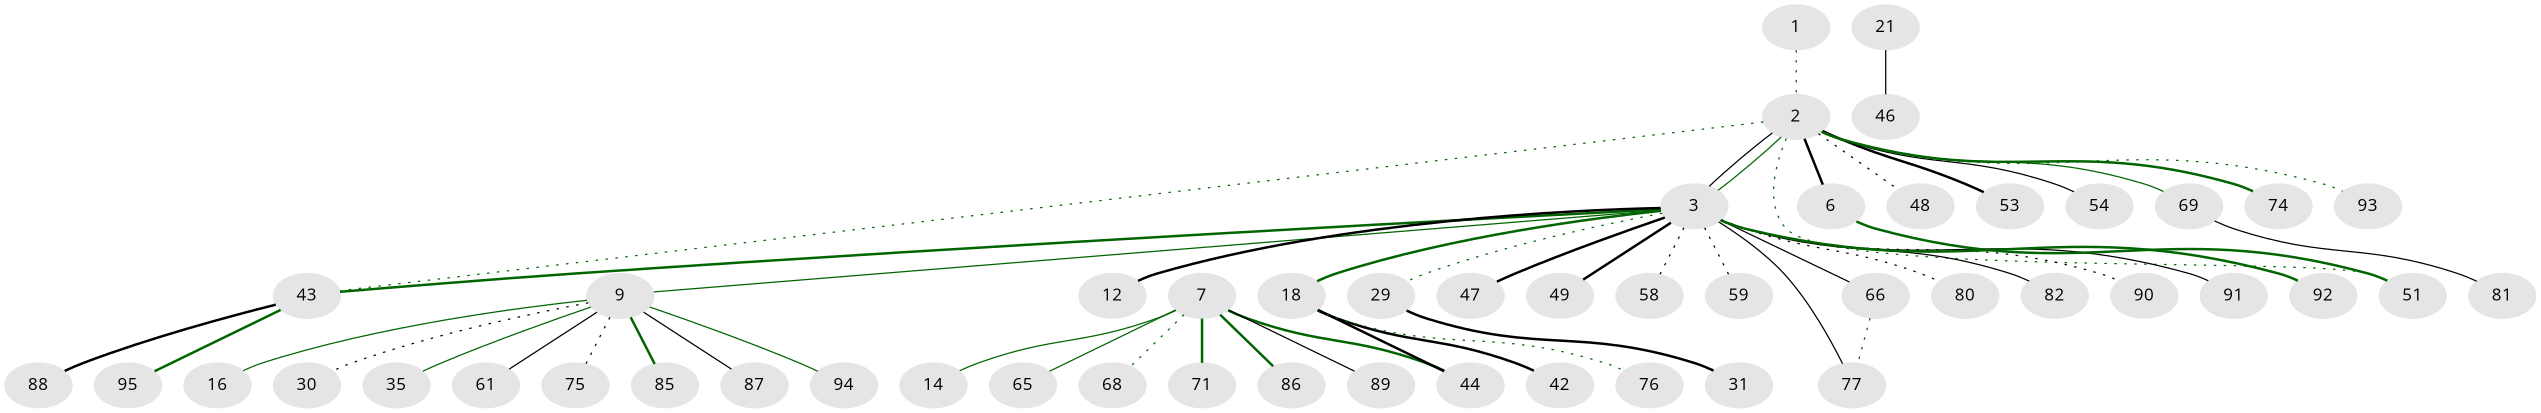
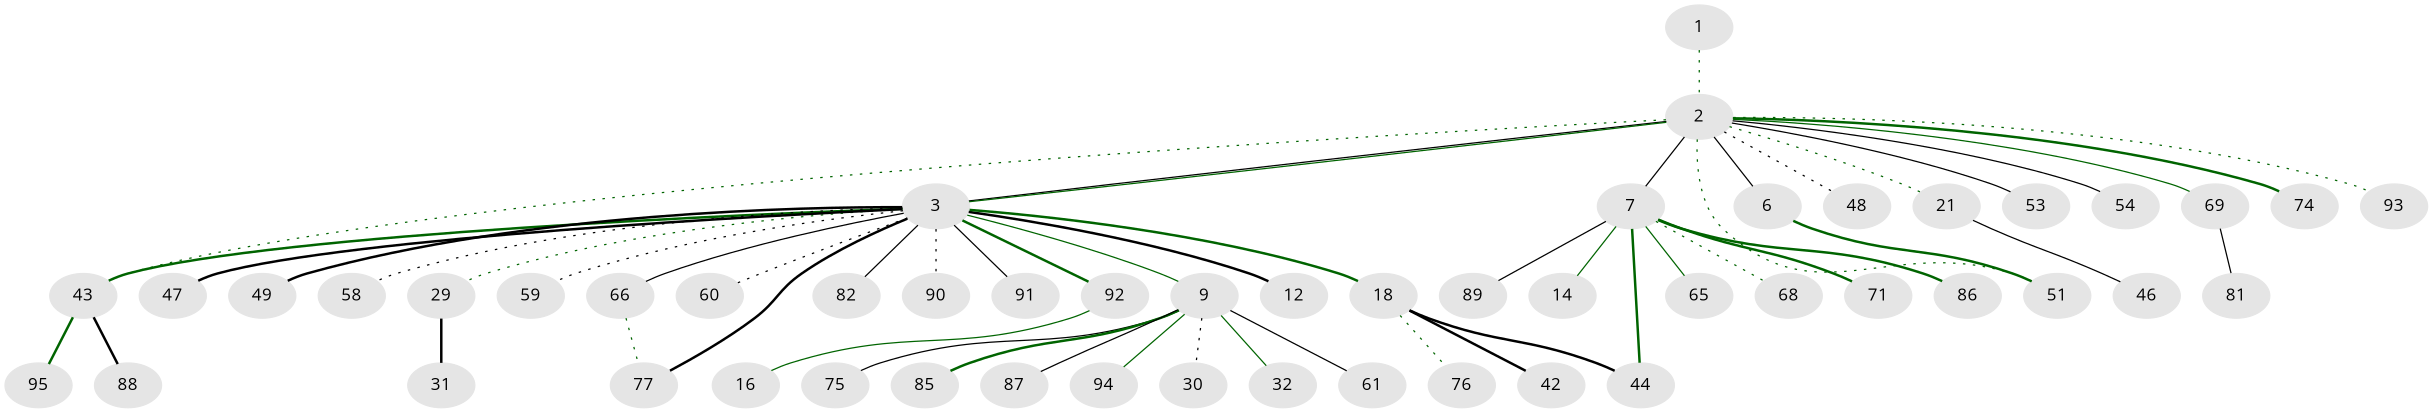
none -> (1826, 157)
none -> (1665, 162)
(1814, 162) -> (1733, 162)
(1911, 164) -> (1873, 151)
(1792, 283) -> (784, 288)
(1965, 296) -> (710, 296)
(413, 326) -> (930, 341)
(598, 341) -> (1020, 341)
(397, 385) -> (1283, 385)
